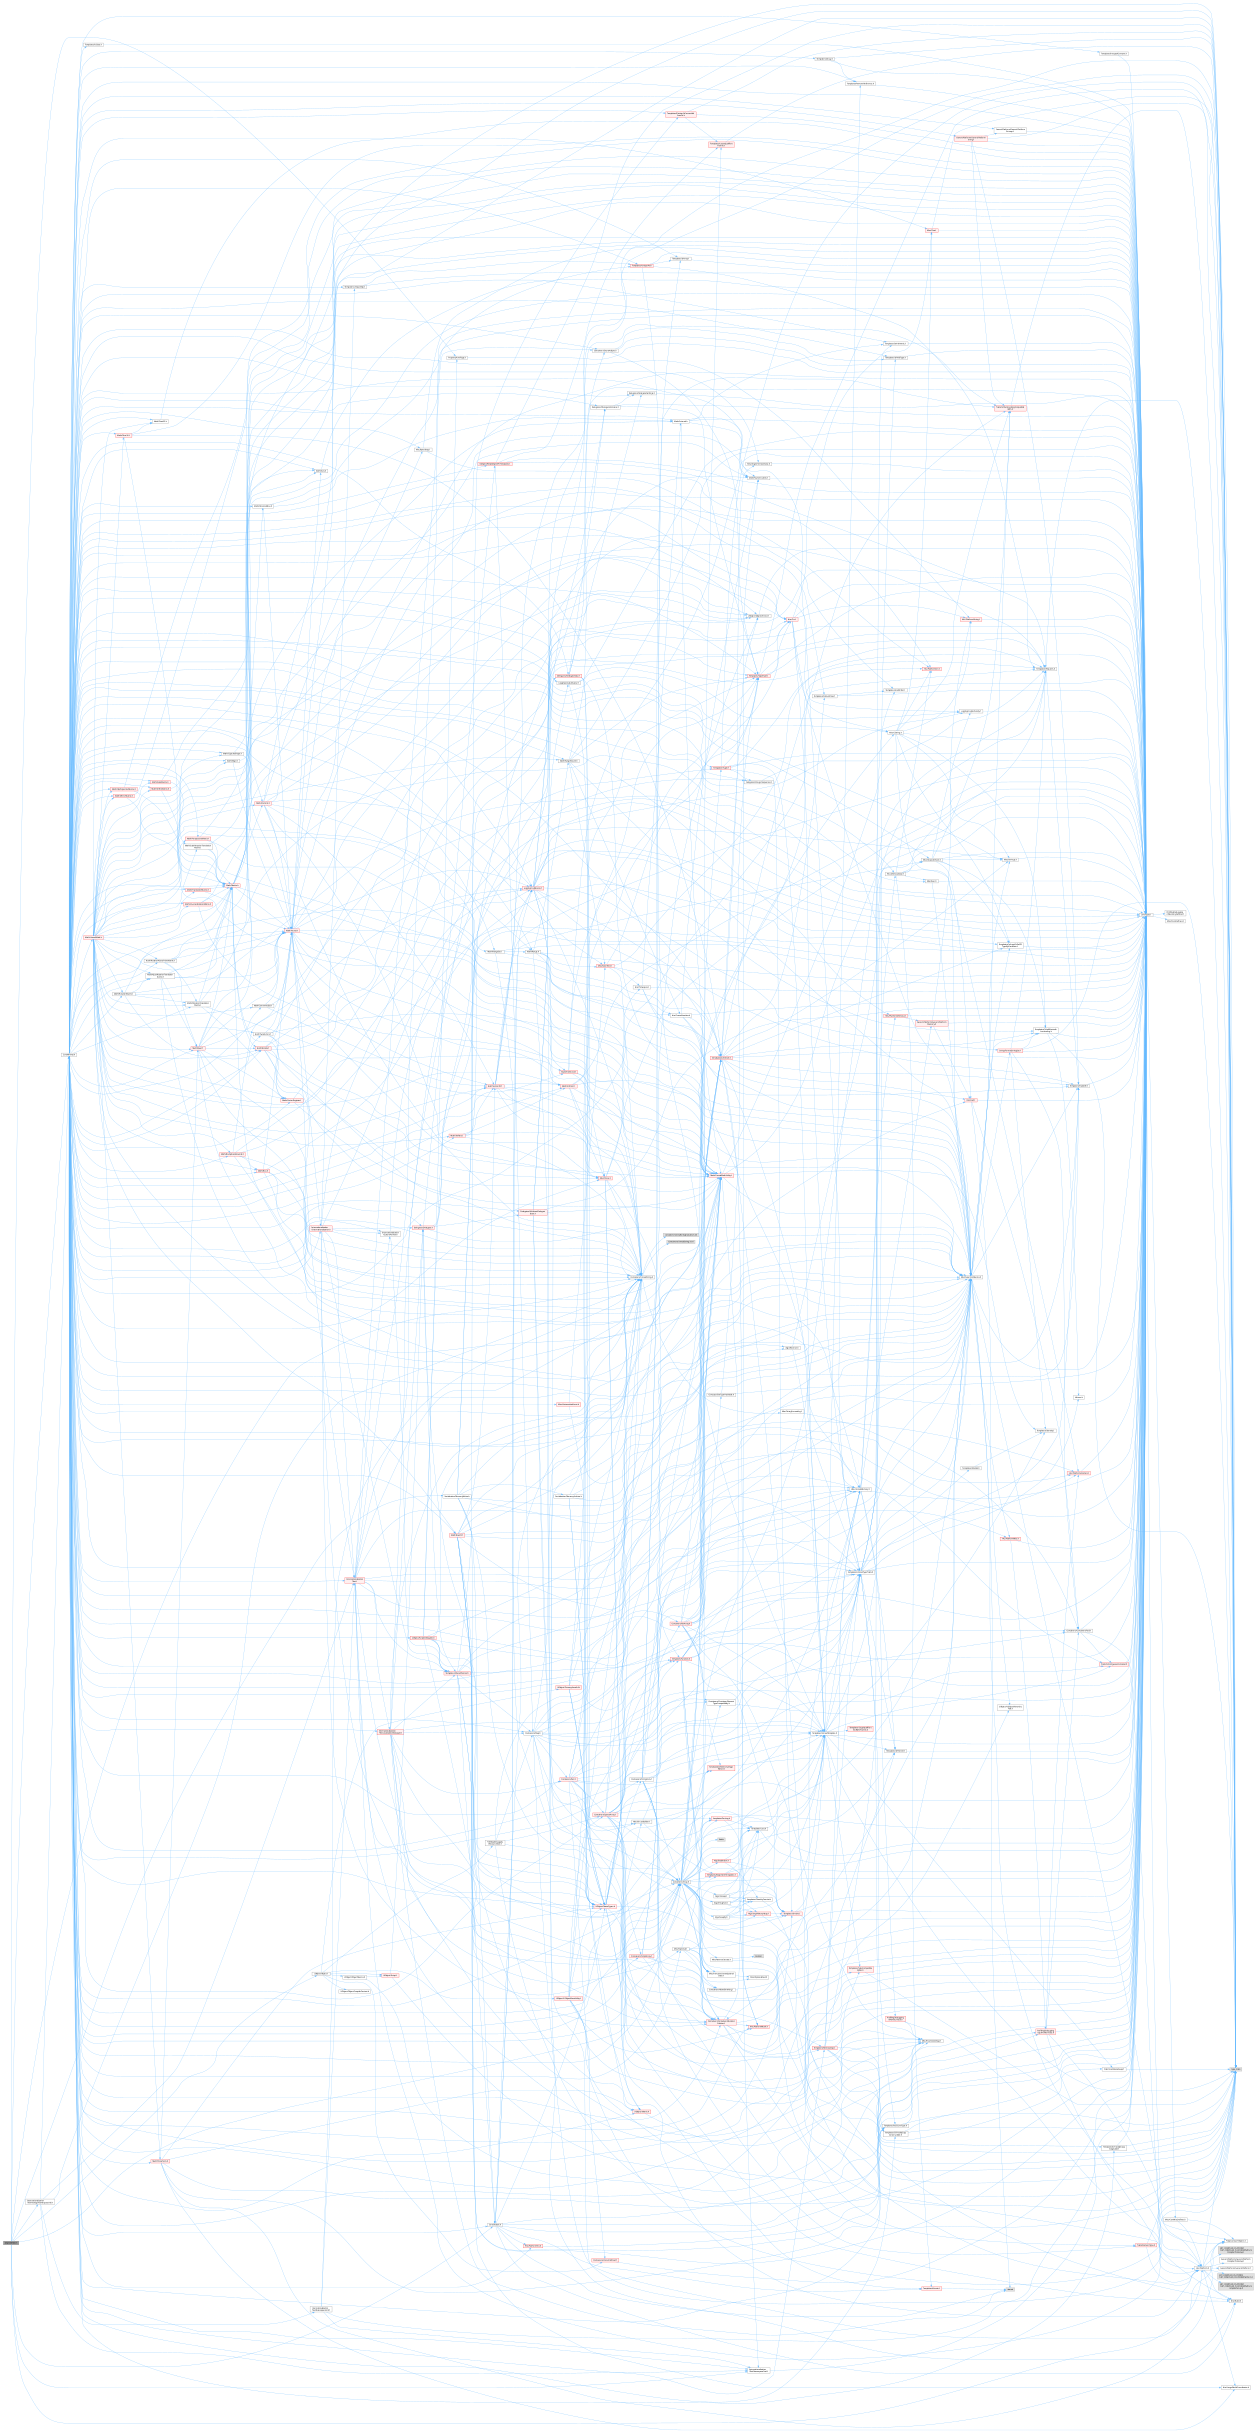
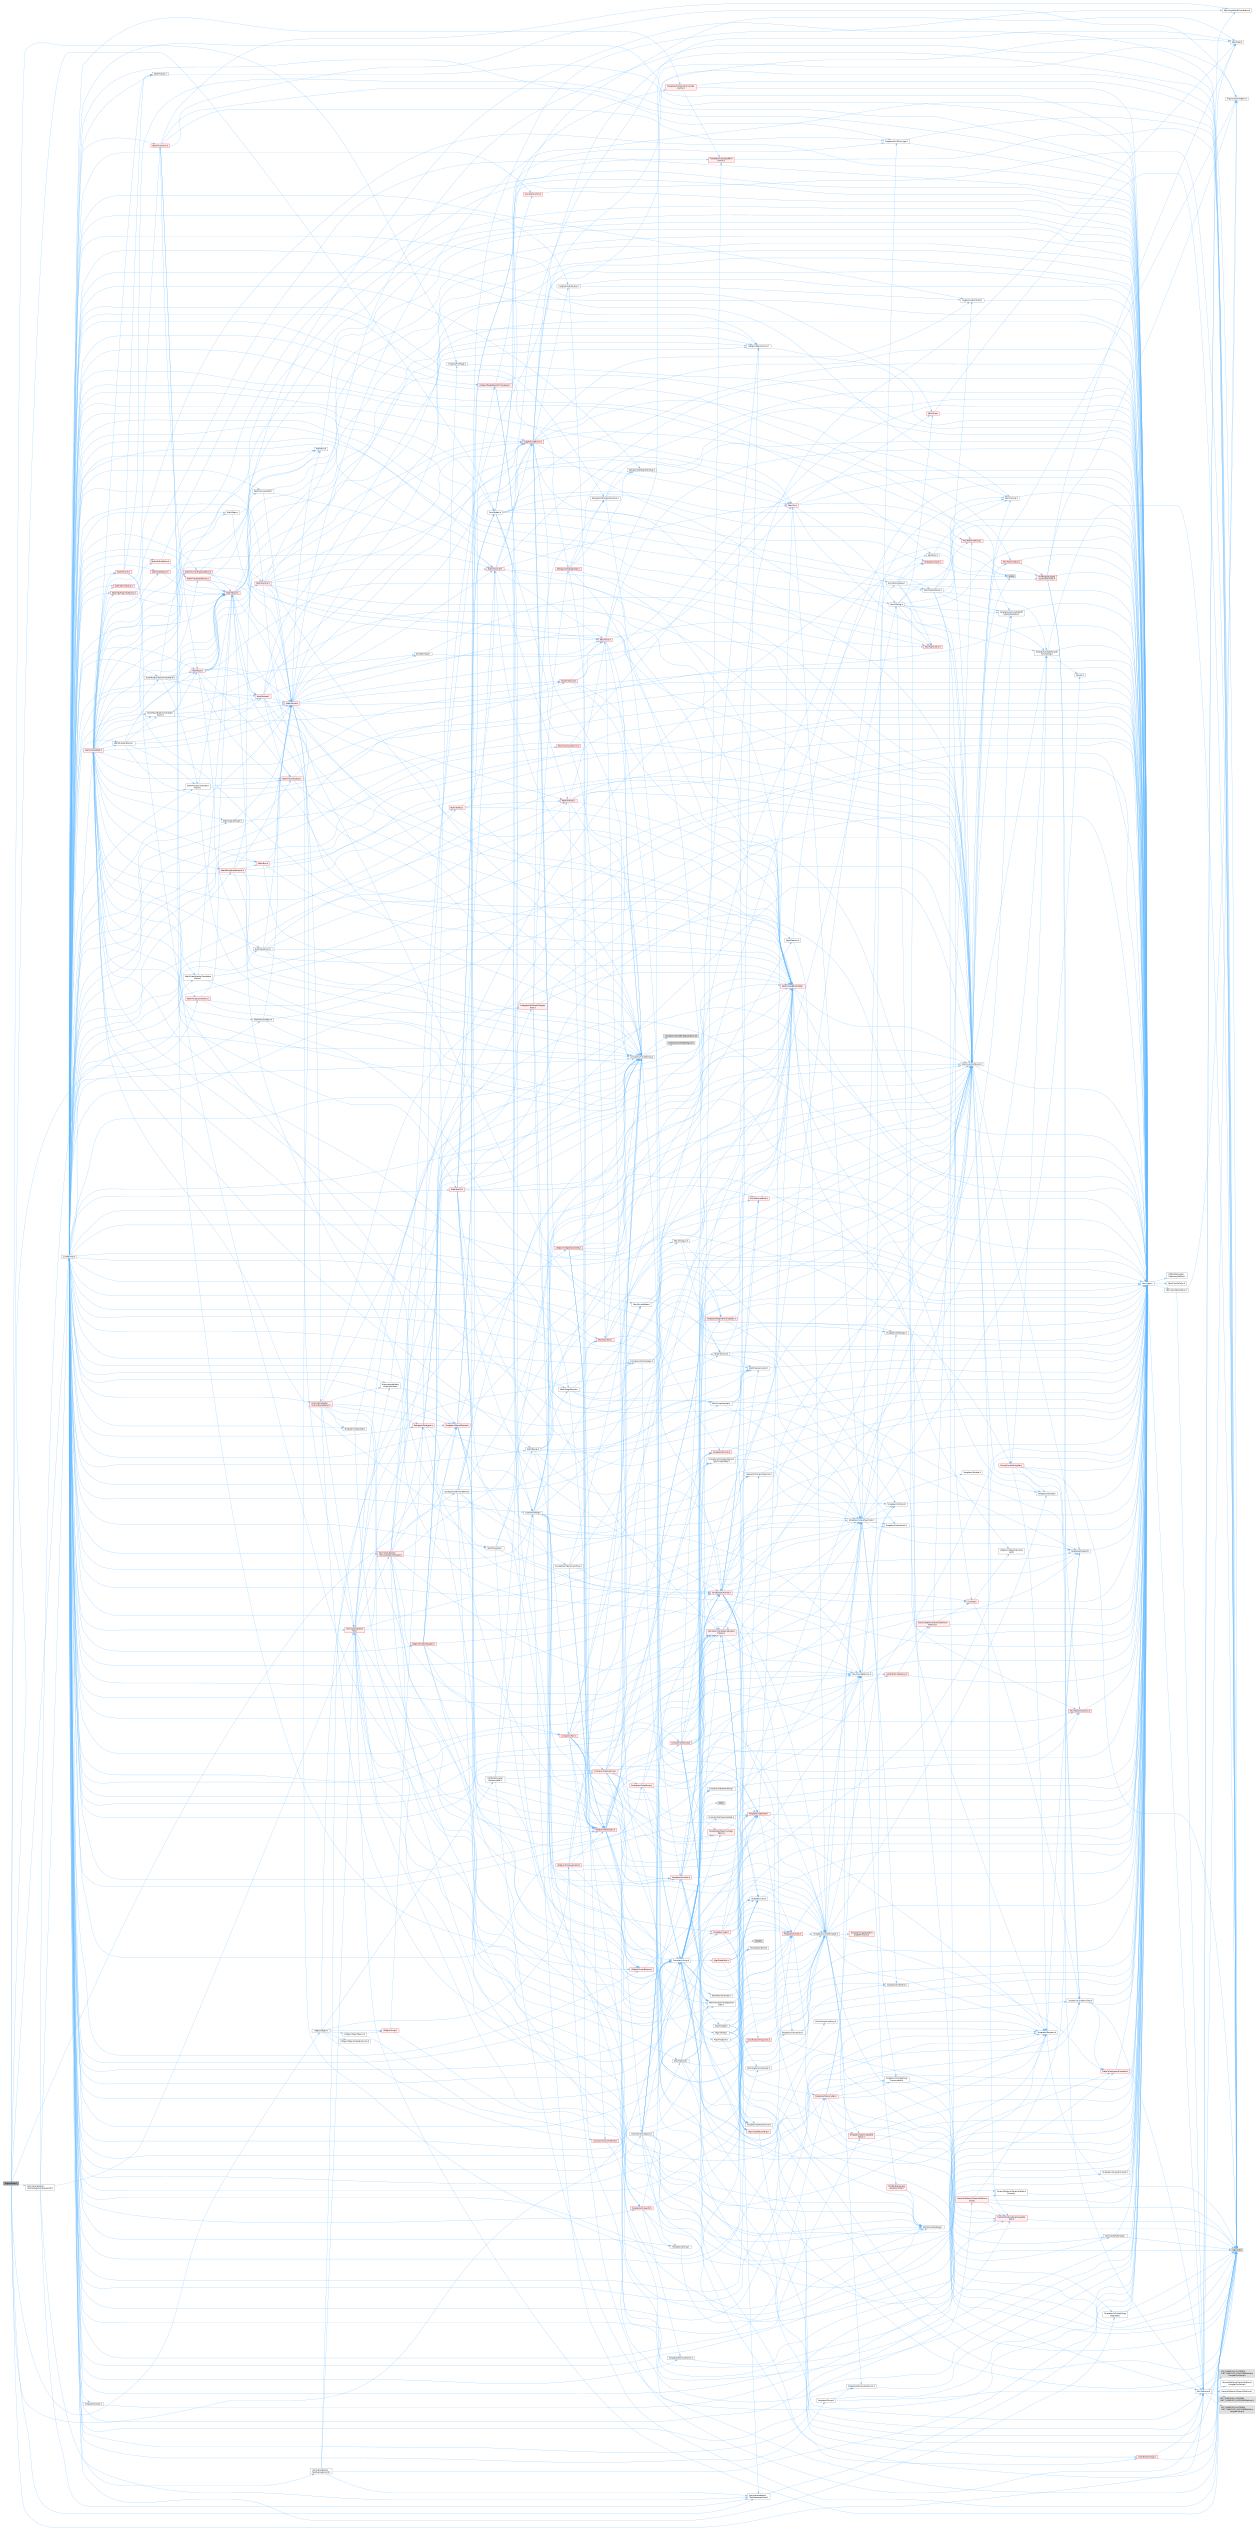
(738, 1601) -> (784, 1123)
none -> (759, 2040)
(642, 2112) -> (642, 1969)
none -> (681, 2358)
